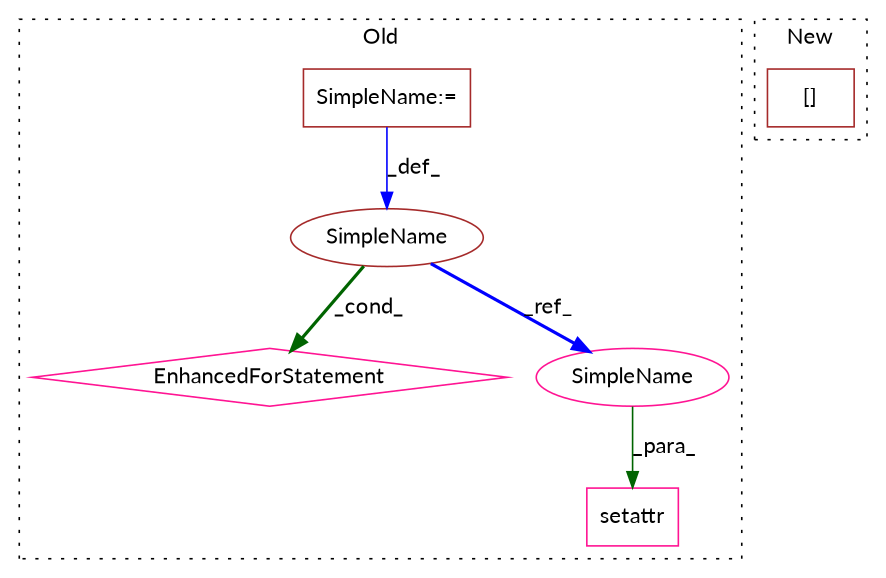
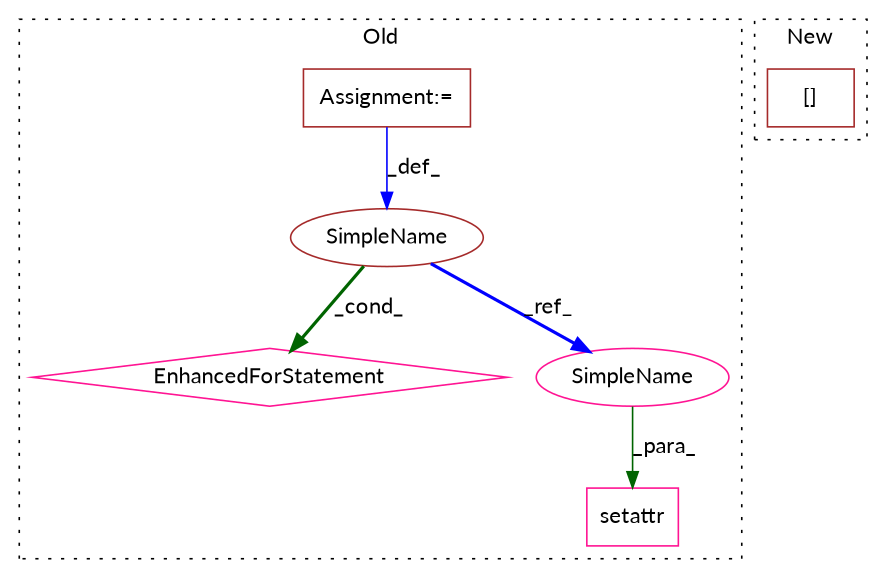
(387, 98) -> (387, 98)
